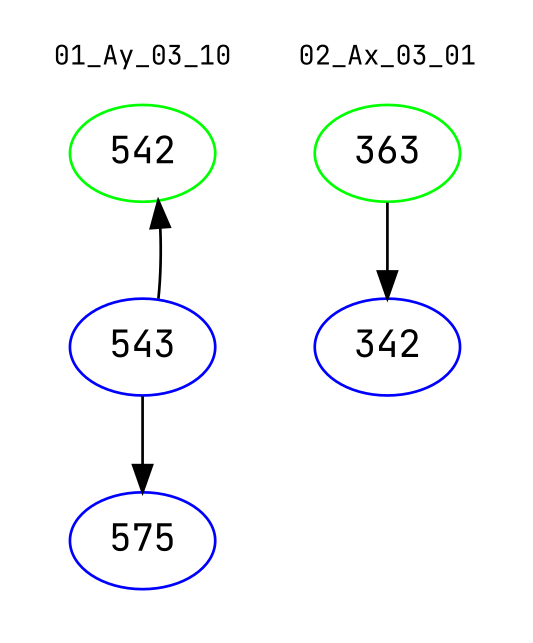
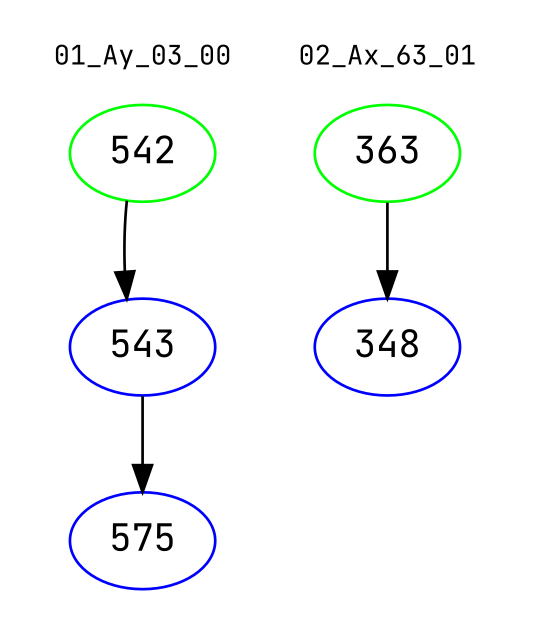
(144, 58) -> (144, 58)
(389, 58) -> (389, 58)
(161, 263) -> (125, 236)
(387, 347) -> (387, 347)
